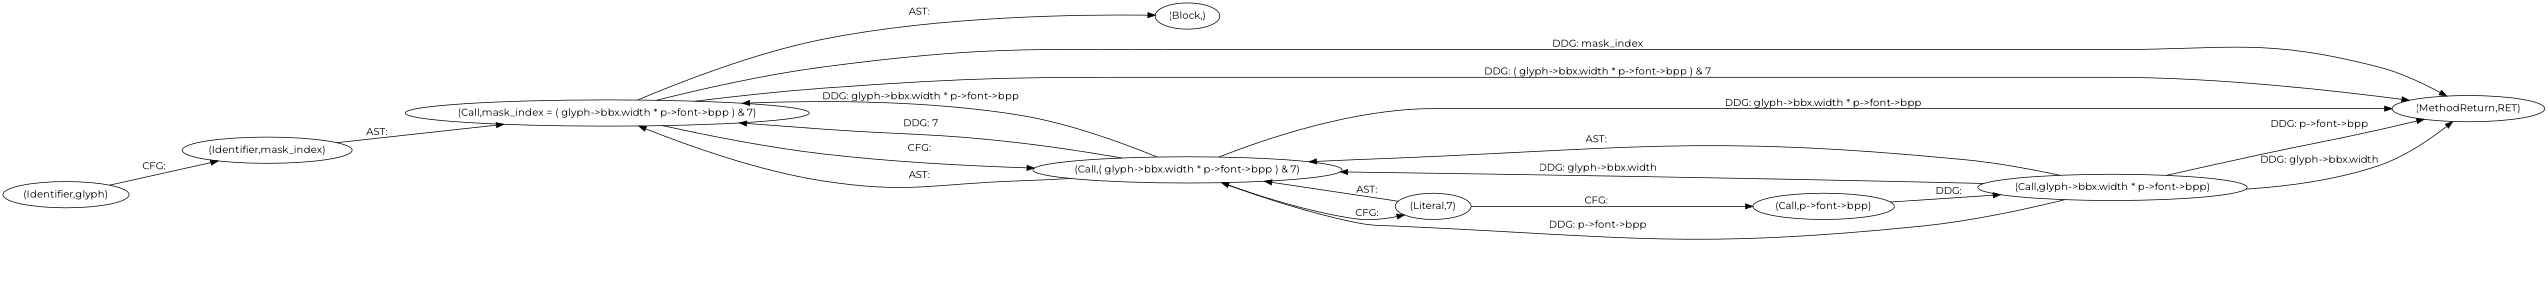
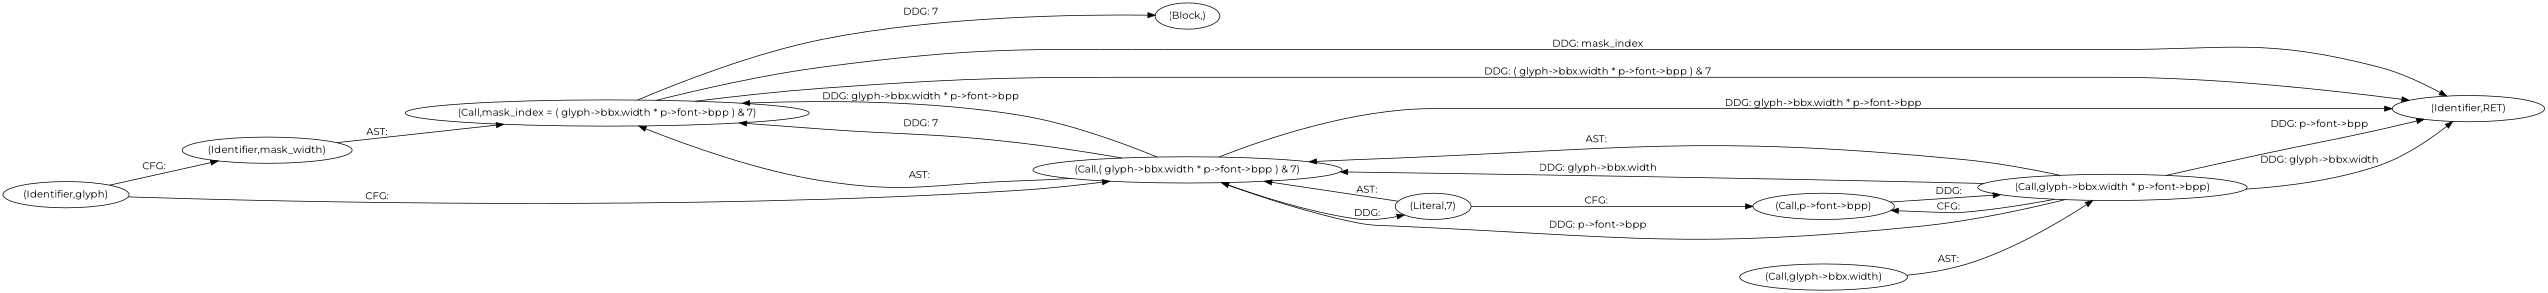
(921, 12) -> (921, 12)
(2468, 109) -> (2468, 109)
(267, 150) -> (267, 150)
(844, 156) -> (616, 203)
none -> (1977, 211)
(1369, 213) -> (1369, 213)
none -> (1824, 277)
